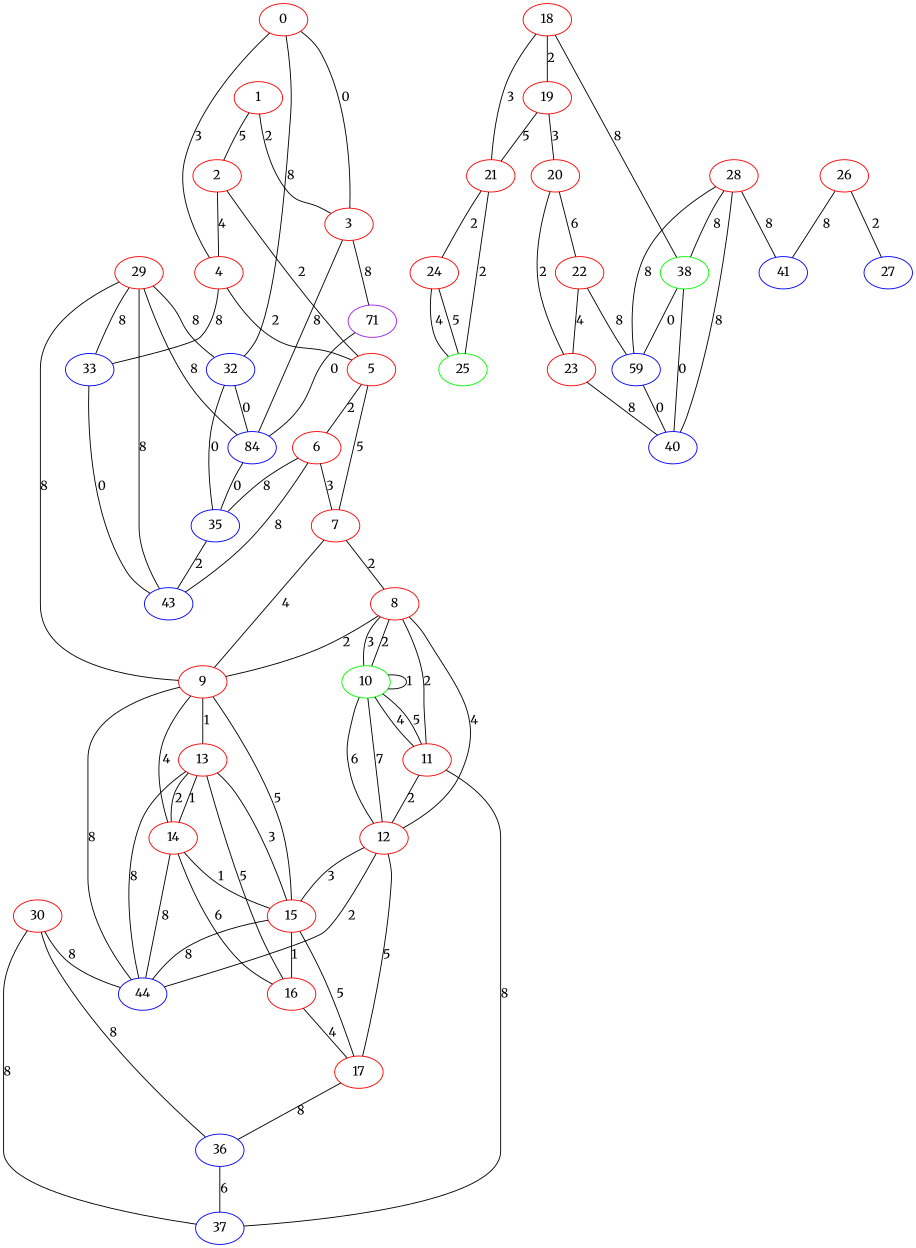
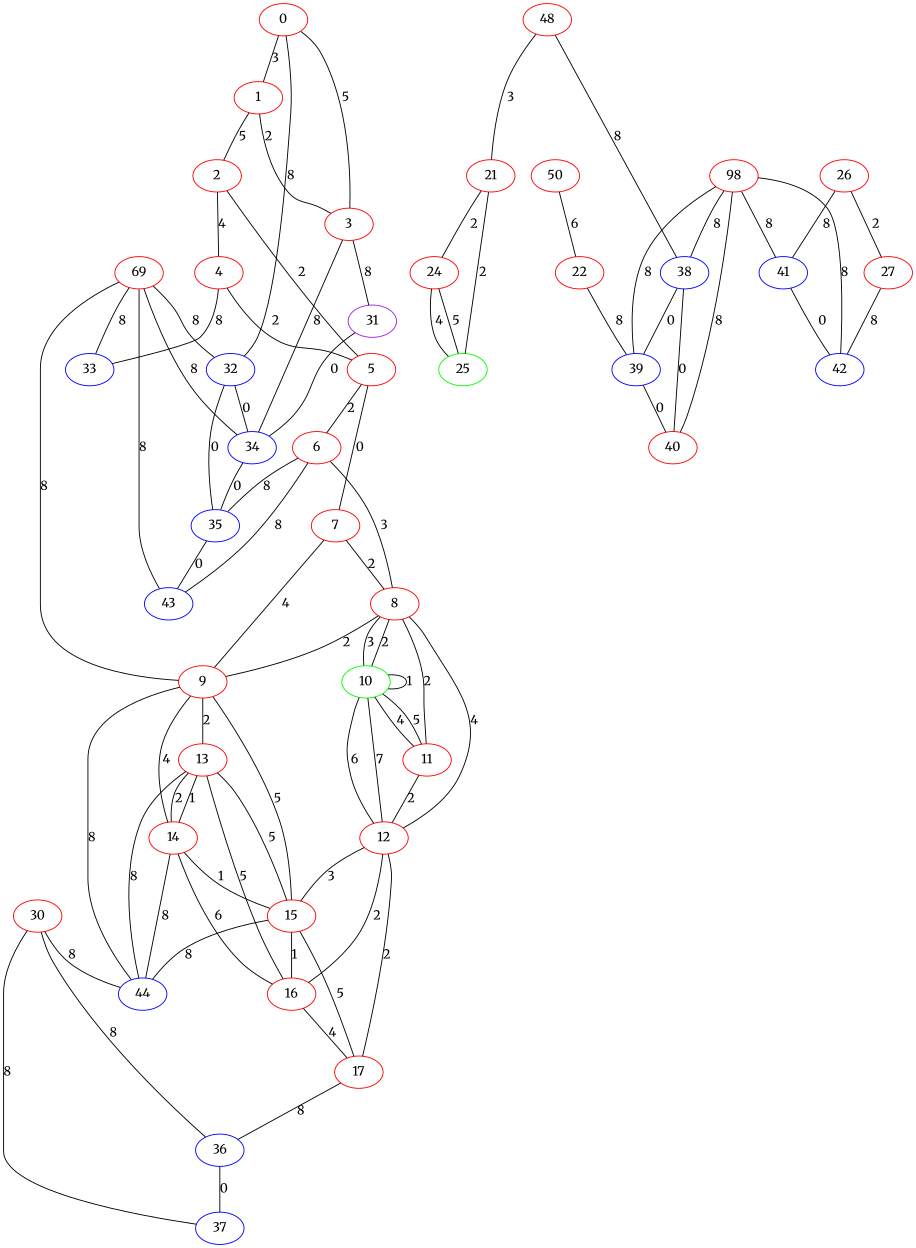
(547, 20) -> (547, 20)
(346, 98) -> (346, 98)
(547, 98) -> none
(193, 136) -> (271, 59)
(555, 176) -> (555, 176)
(734, 176) -> (734, 176)
(139, 273) -> (139, 273)
(685, 273) -> (685, 273)
(888, 273) -> (888, 273)
(372, 321) -> (372, 321)
(572, 370) -> none
(636, 370) -> (636, 370)
none -> (840, 370)
(252, 448) -> (252, 448)
(360, 448) -> (360, 448)
(673, 448) -> (673, 448)
(326, 487) -> (372, 519)
(98, 497) -> none
(199, 565) -> (199, 565)
(207, 721) -> (207, 721)
(272, 838) -> (272, 838)
(284, 949) -> (362, 928)
(387, 955) -> (387, 955)
(501, 1088) -> none
(224, 1189) -> (224, 1189)
